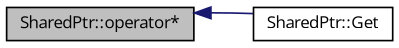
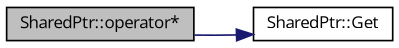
(232, 13) -> (215, 35)
